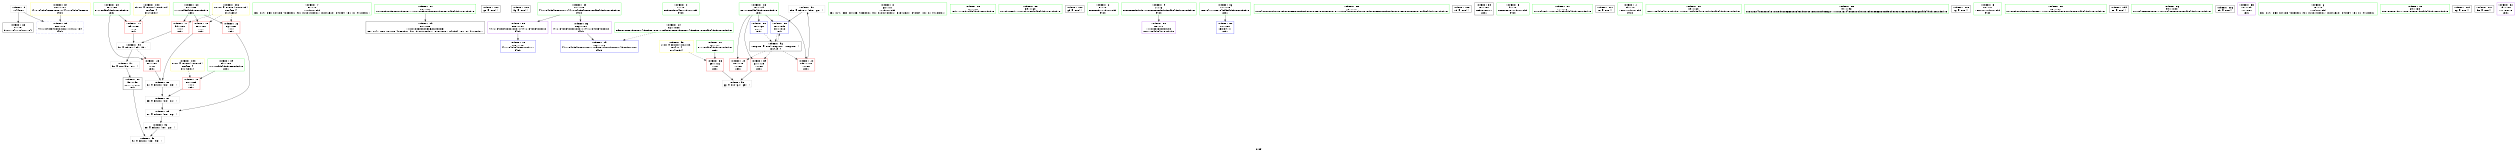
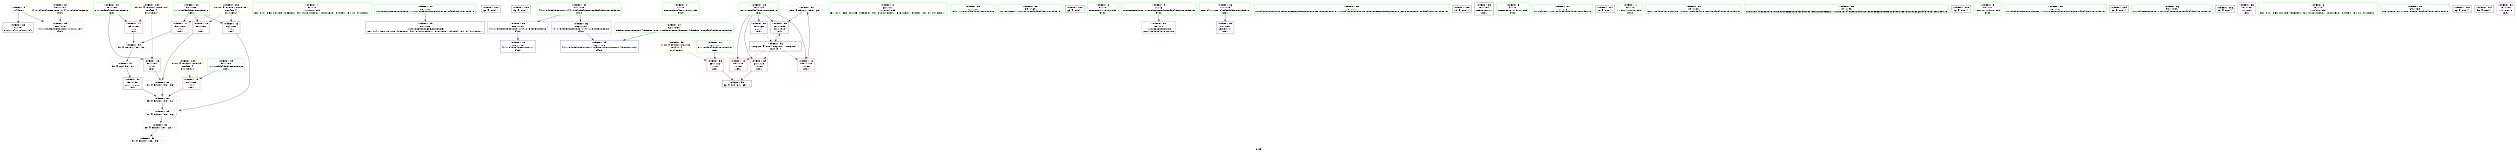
(231, 28) -> (231, 28)
(640, 36) -> (640, 36)
(141, 54) -> (152, 36)
(737, 84) -> (737, 84)
(137, 113) -> (148, 92)
